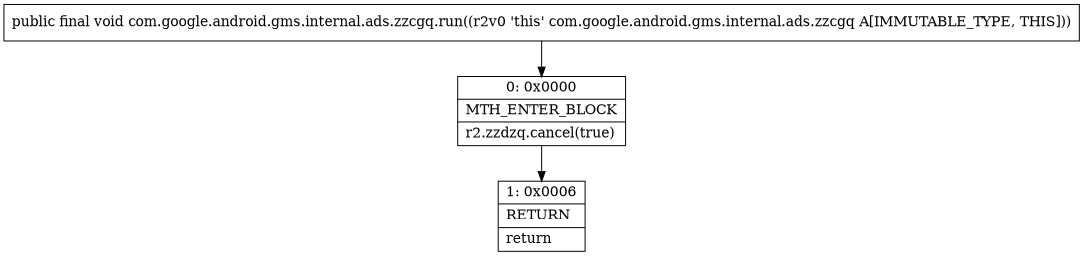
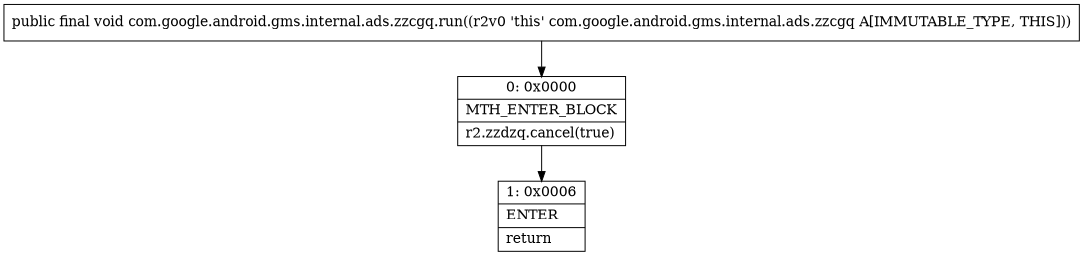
(538, 215) -> (532, 215)
